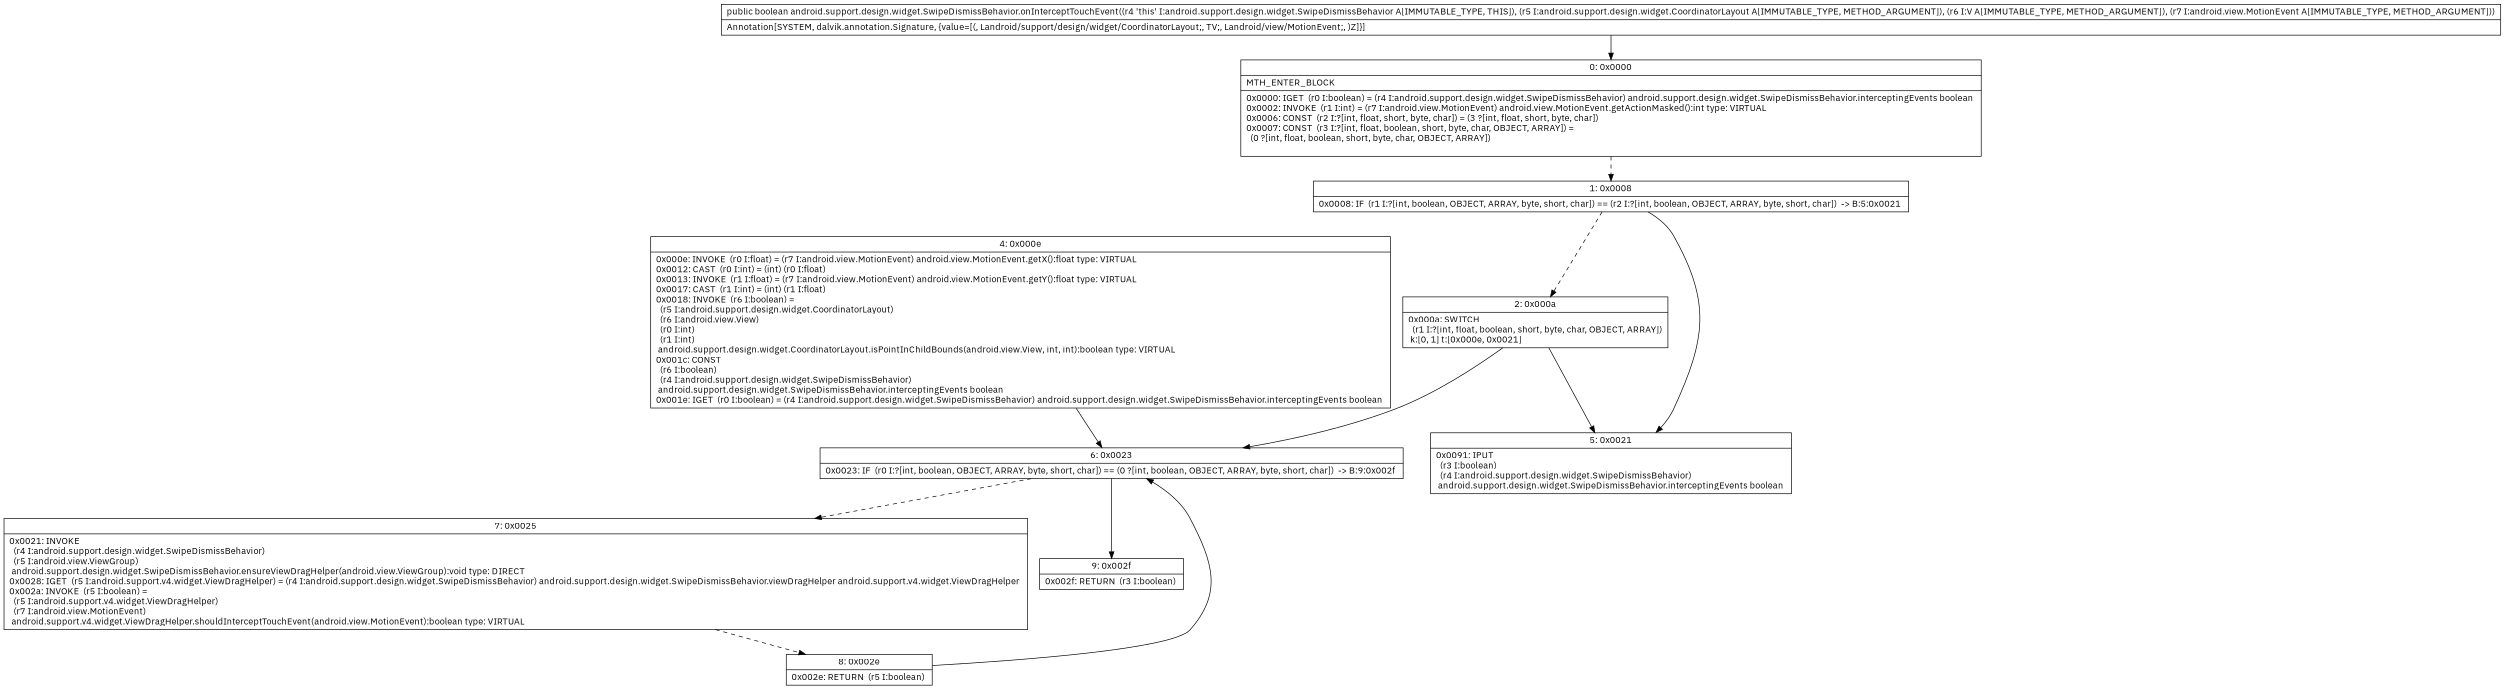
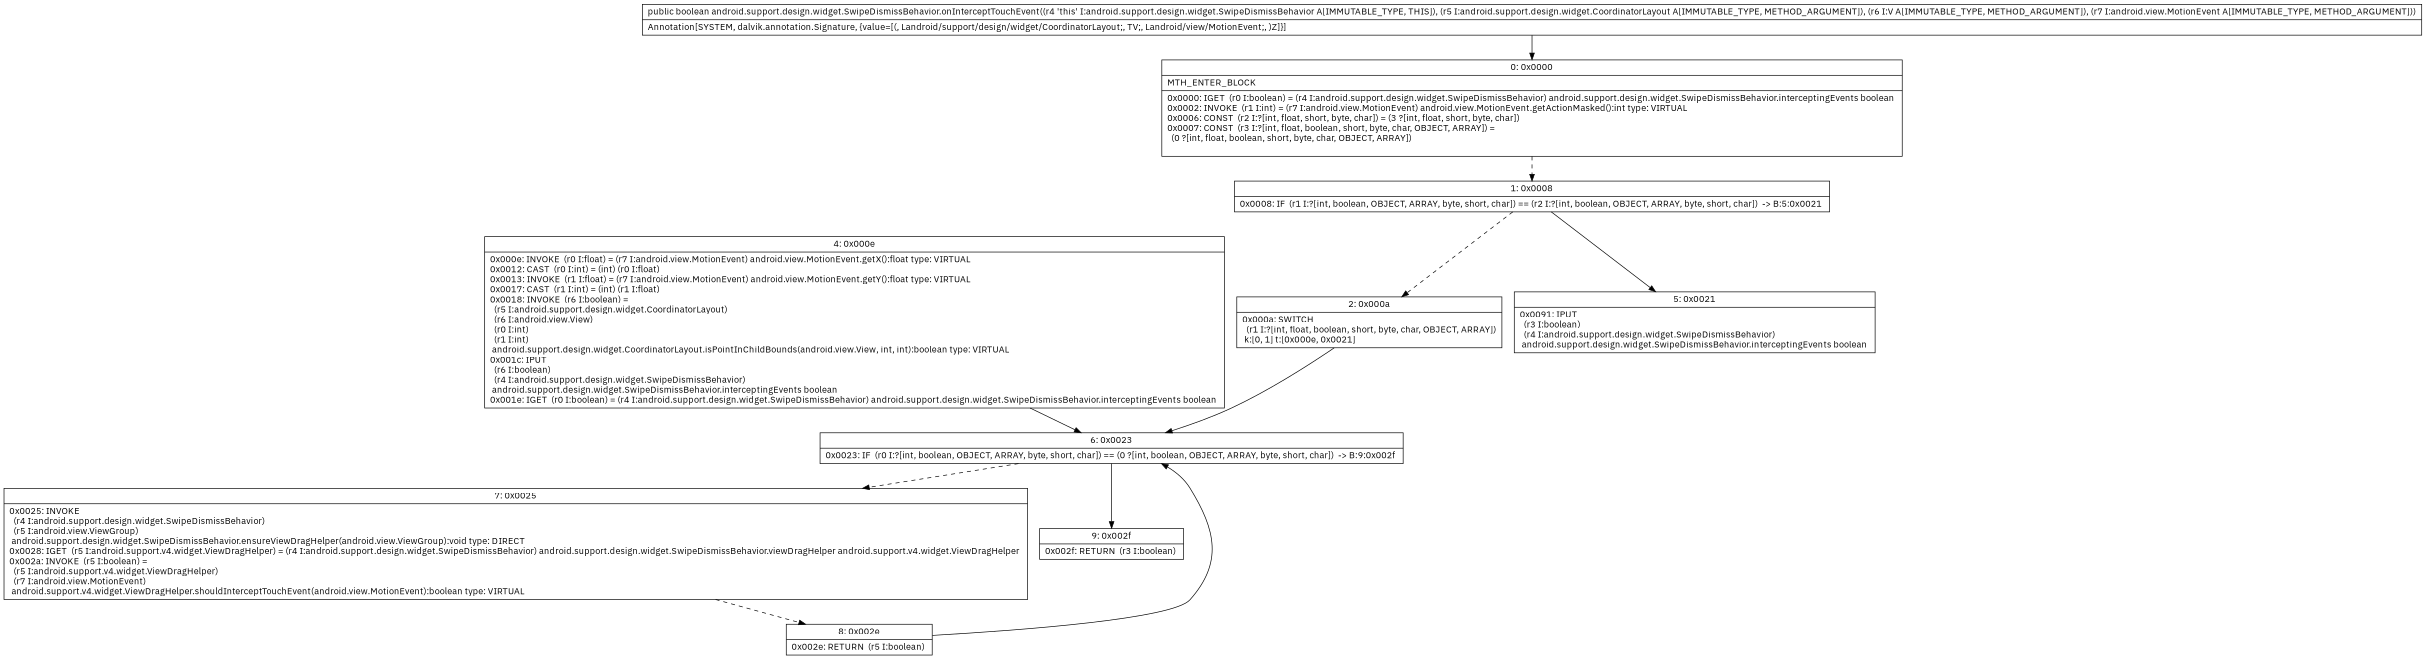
(691, 360) -> (520, 360)
(1570, 387) -> none
(47, 541) -> (47, 511)
